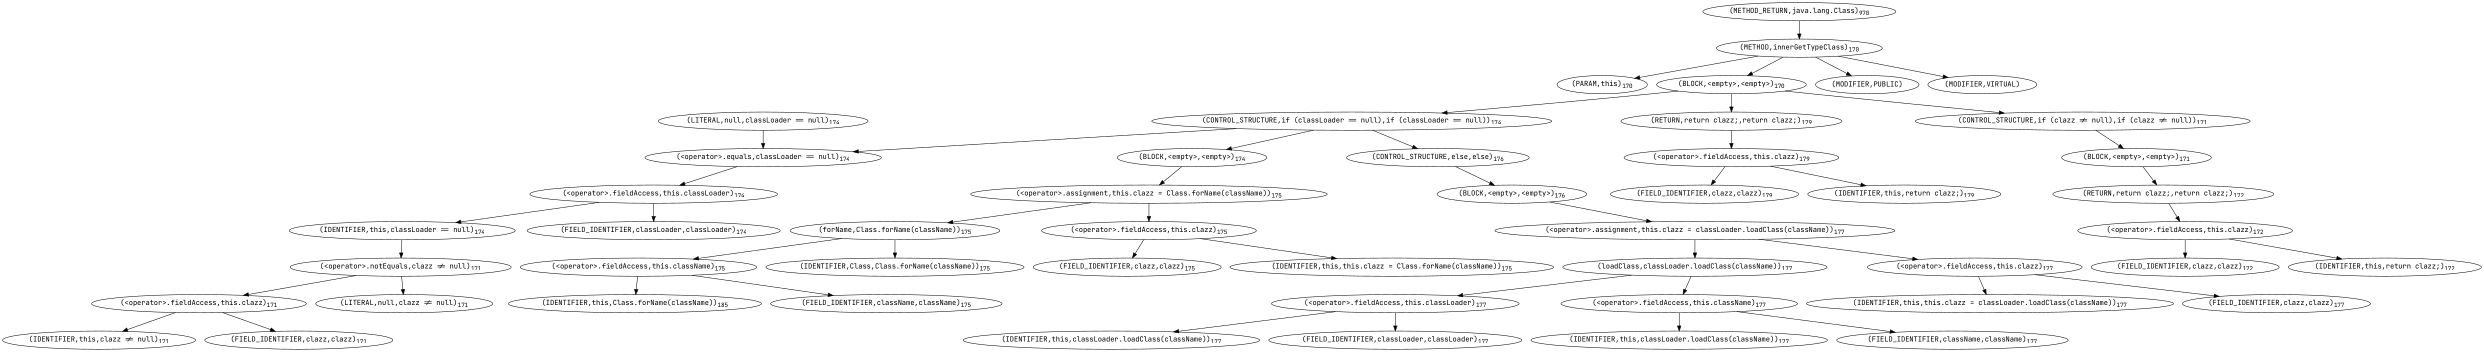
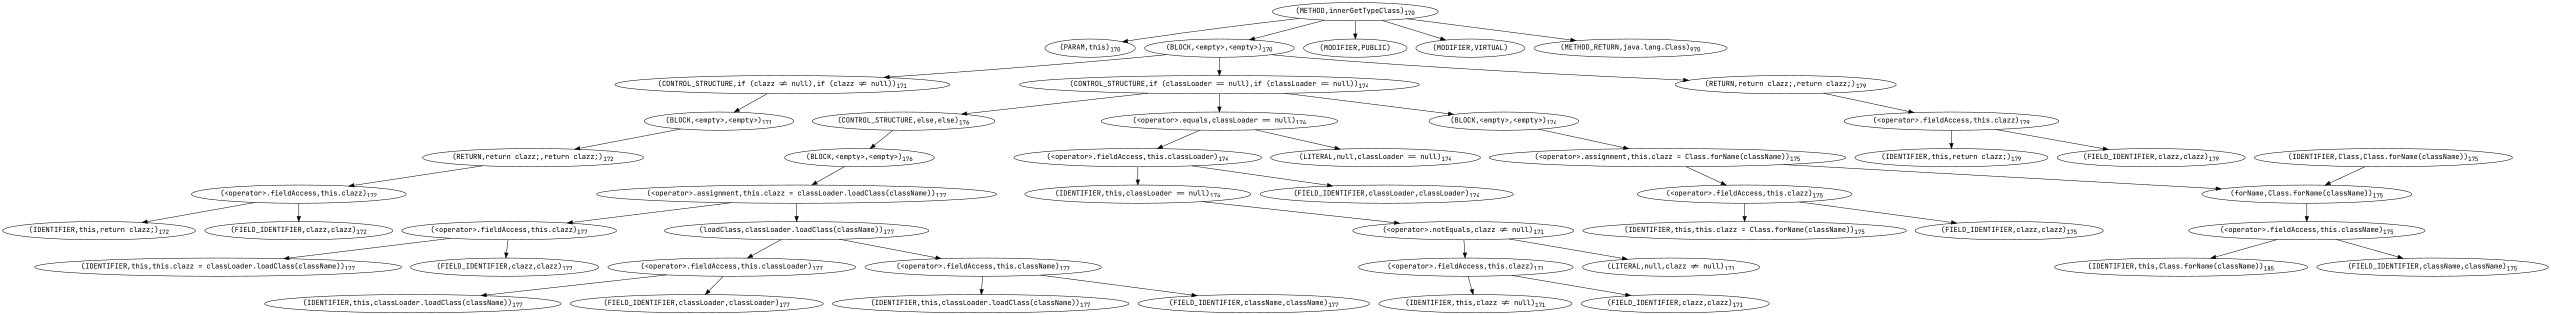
(1799, 27) -> (1489, 29)
(763, 137) -> (1295, 139)
(895, 246) -> (2347, 175)
